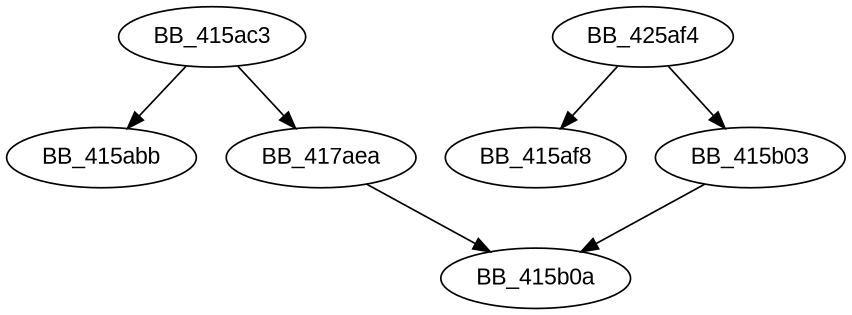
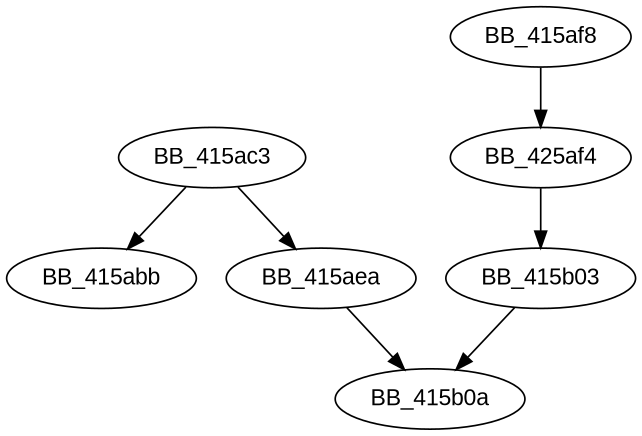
(595, 91) -> (541, 89)
(321, 158) -> (321, 278)
